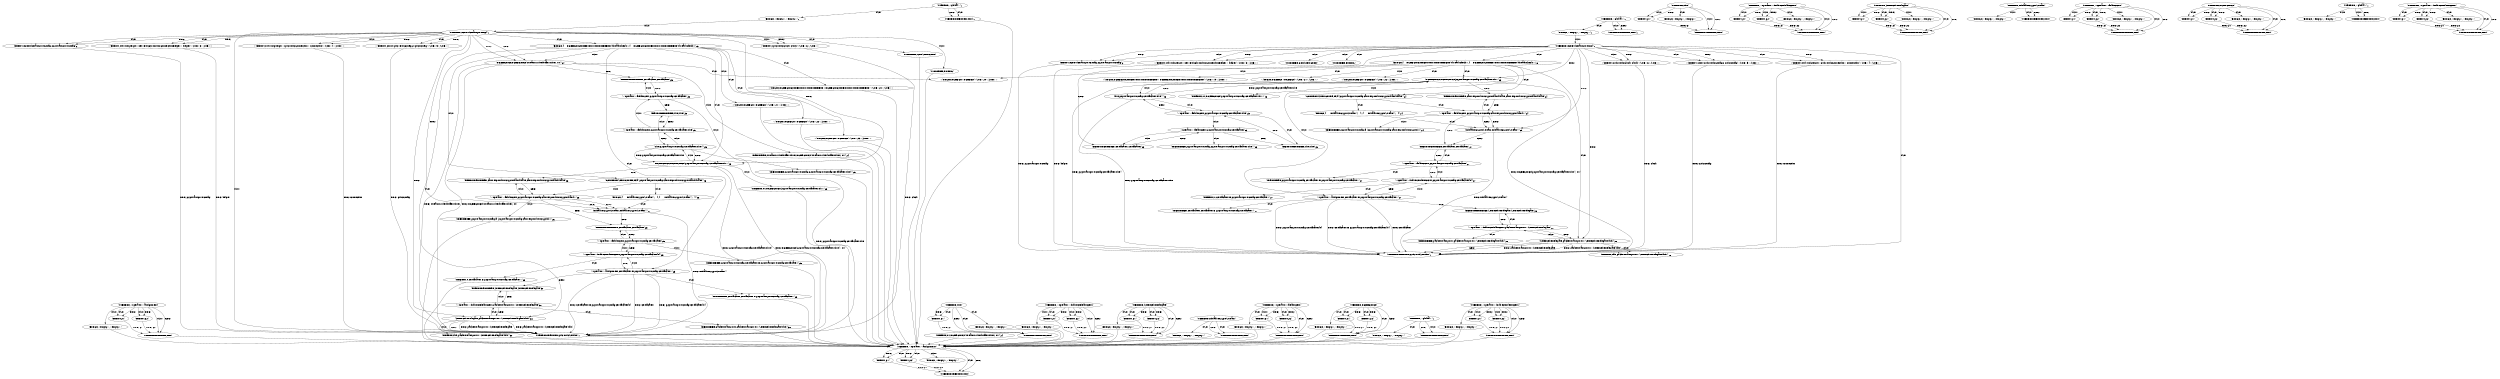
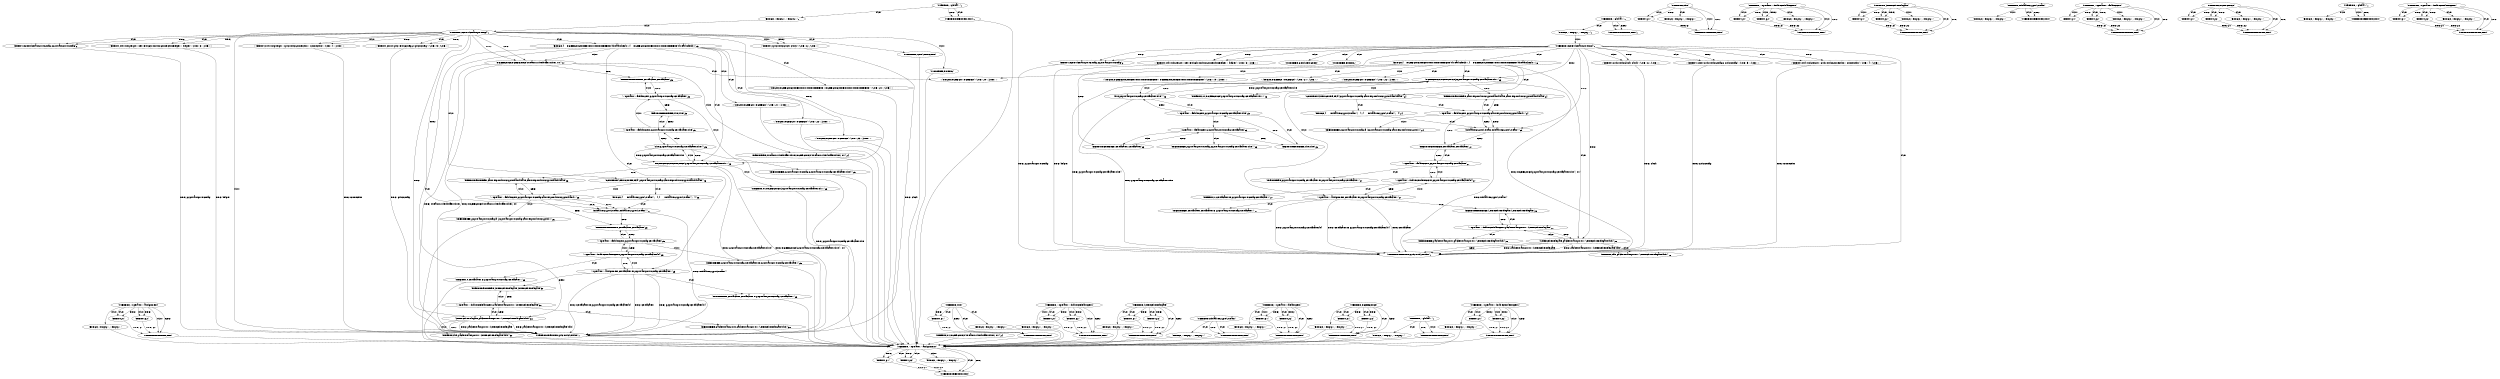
(563, 63) -> (563, 63)
